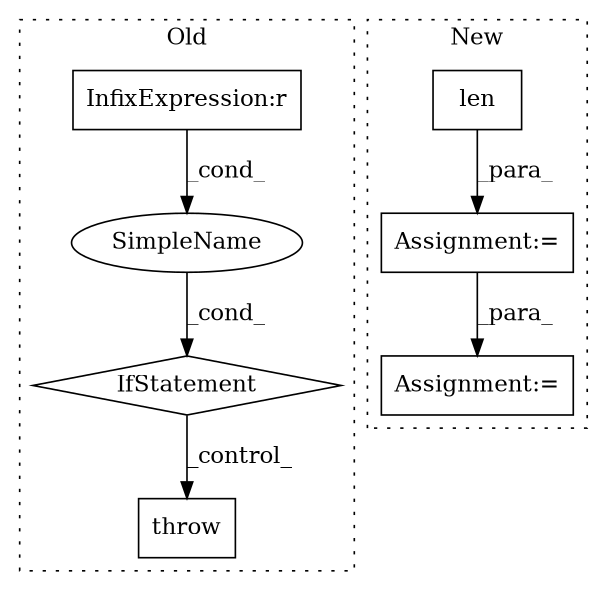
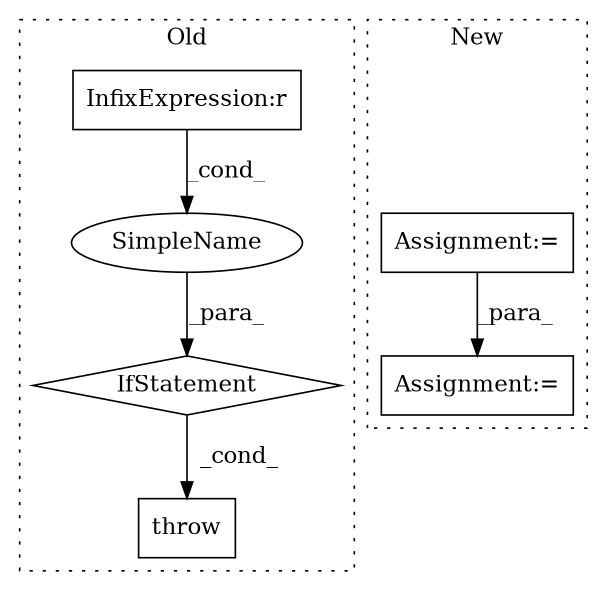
(477, 100) -> none
(226, 314) -> (226, 314)
(239, 457) -> (239, 457)
